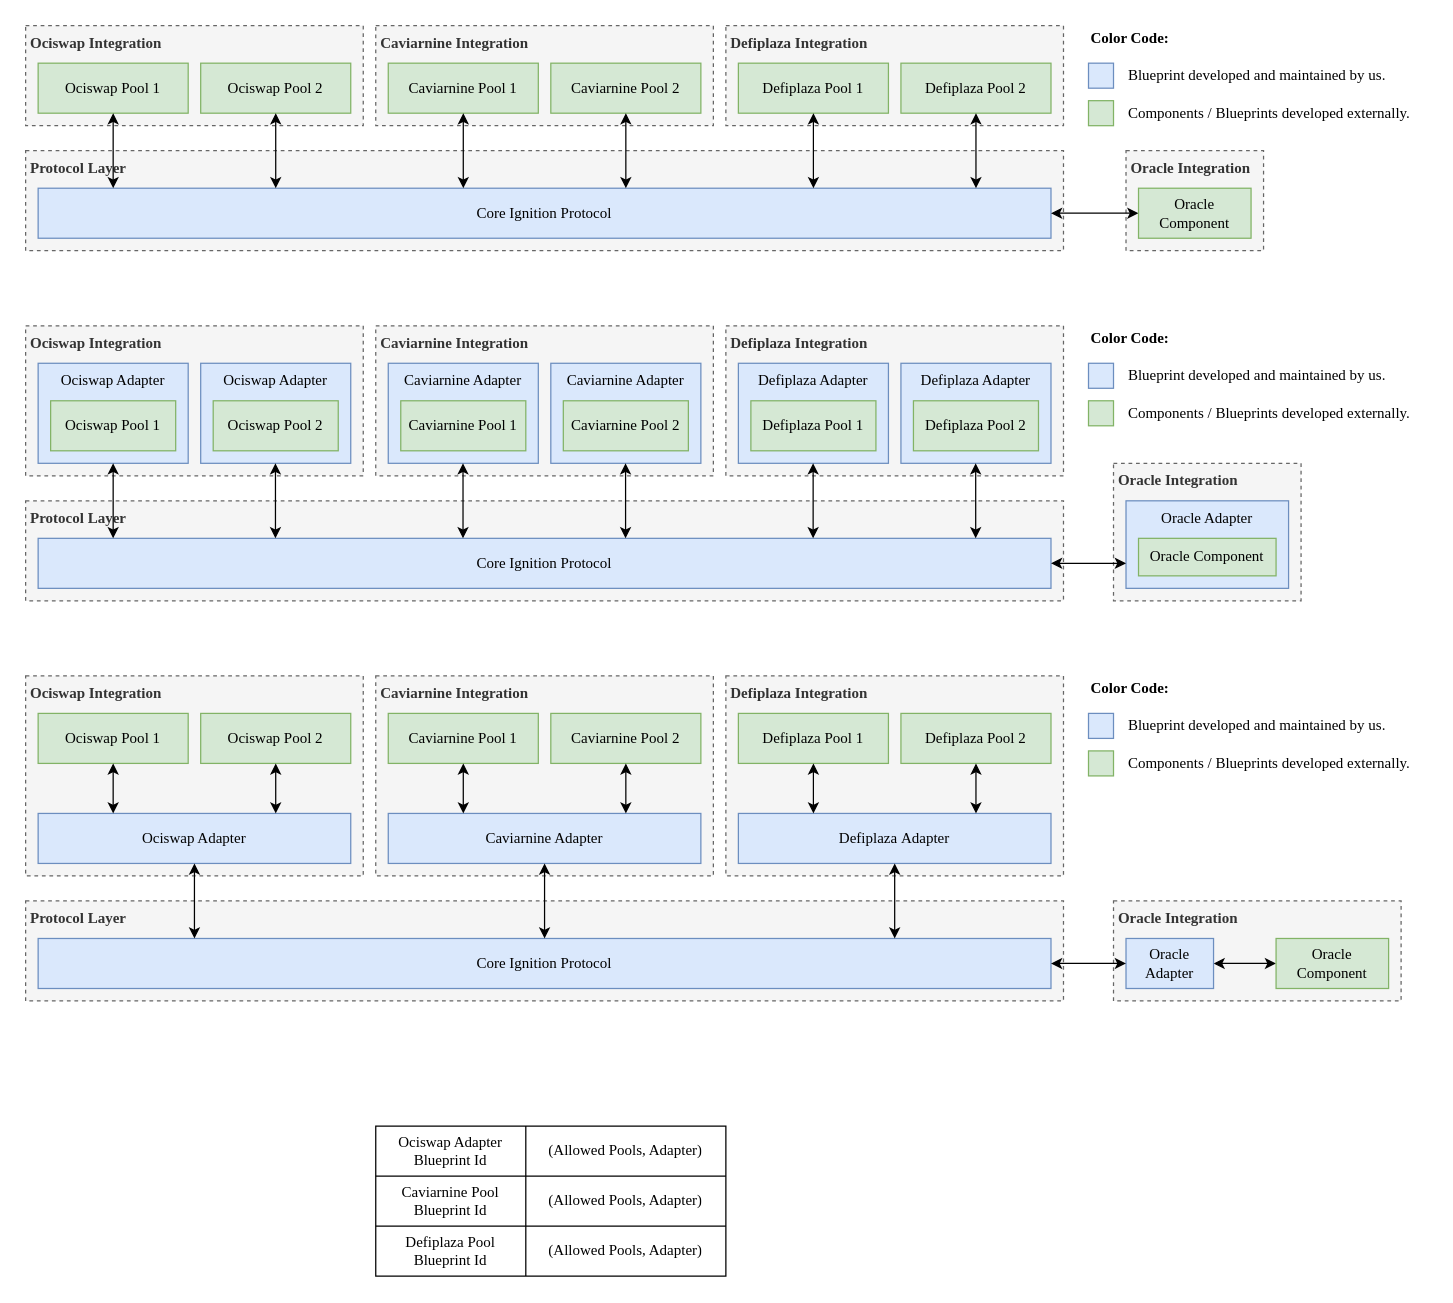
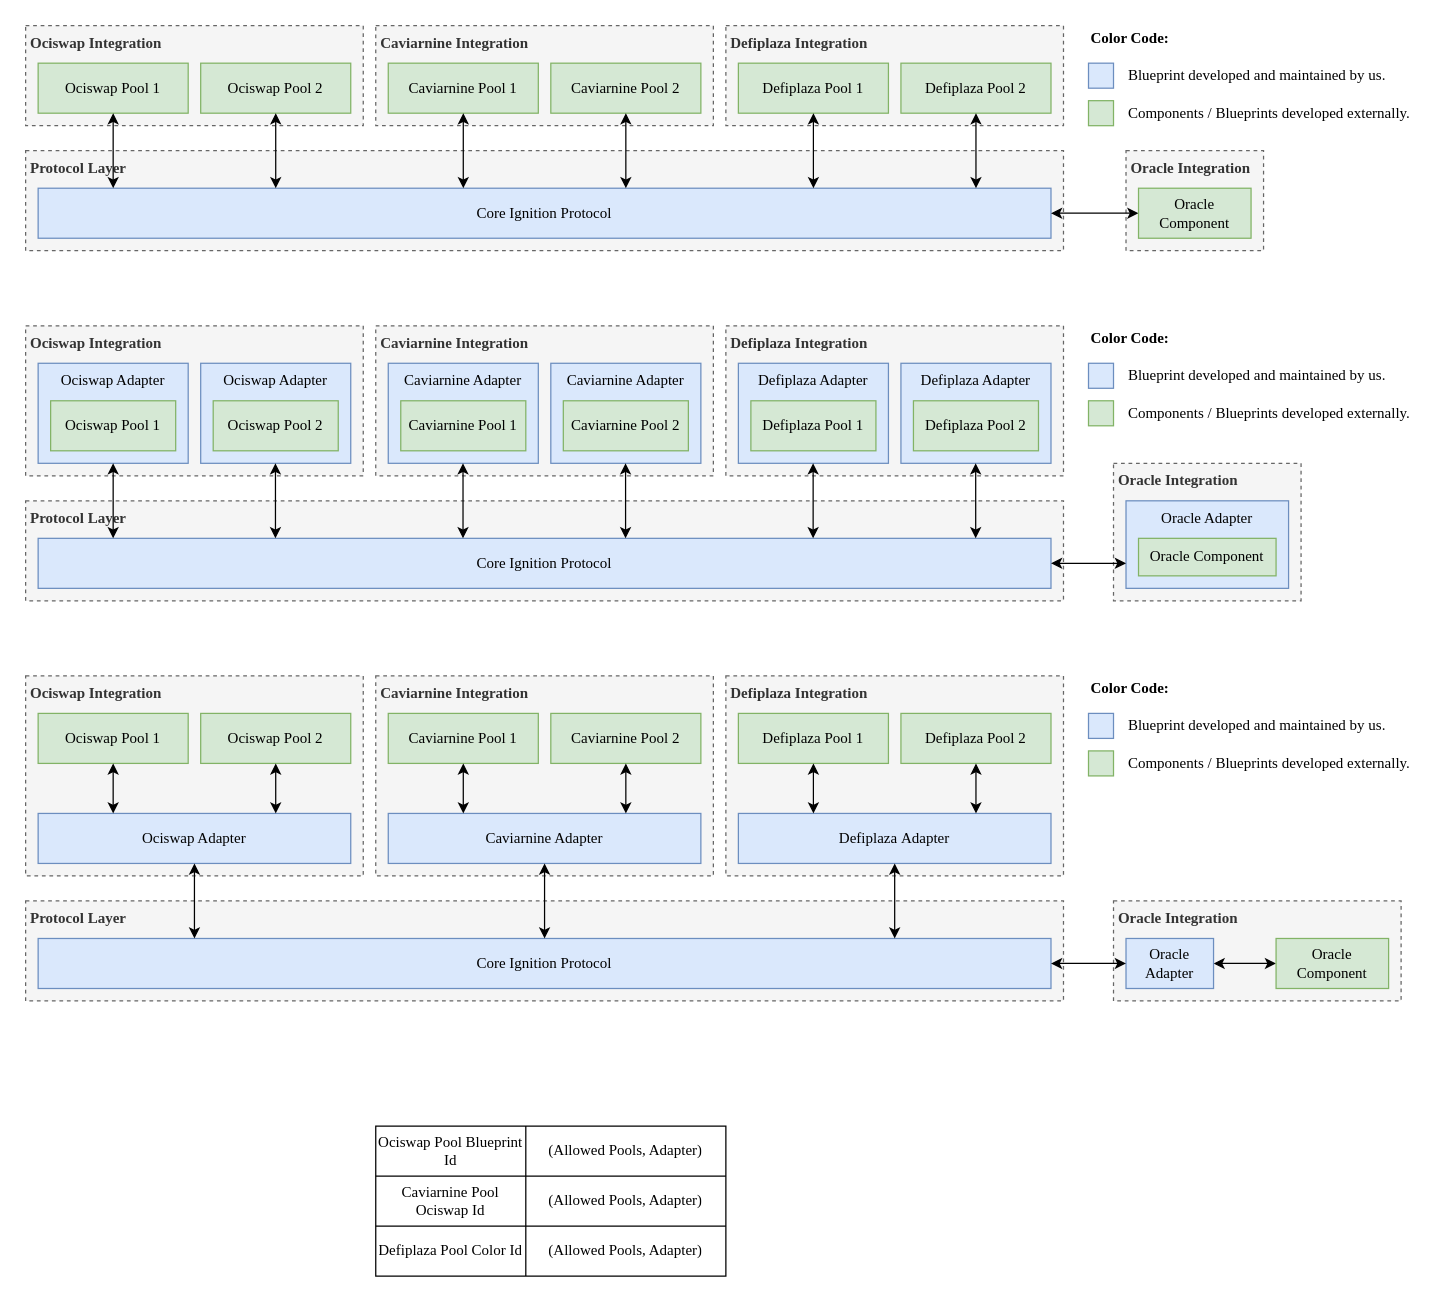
(451, 1151) -> (451, 1151)
(451, 1201) -> (451, 1201)
(451, 1251) -> (451, 1251)
